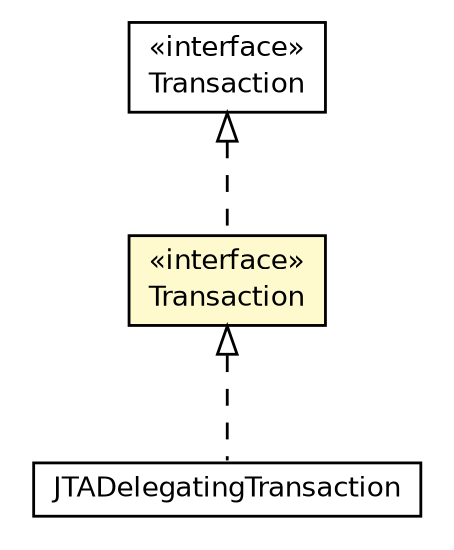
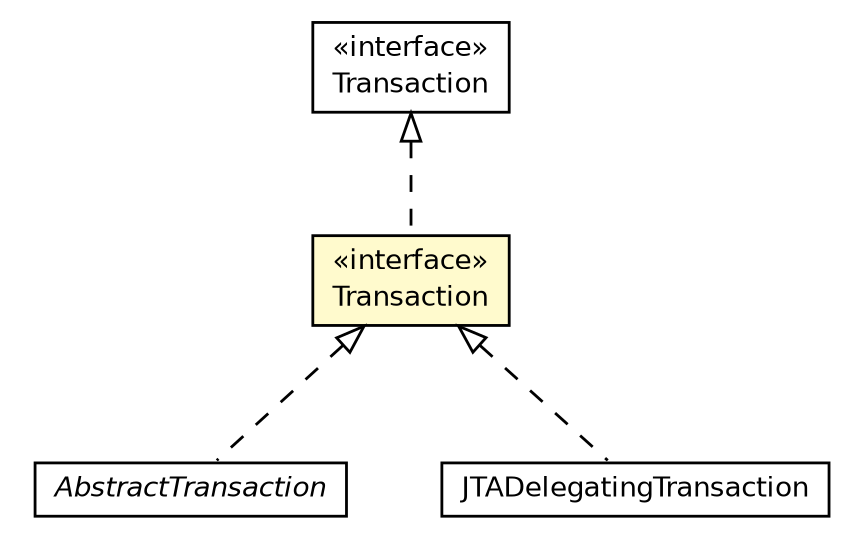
none -> (189, 488)
